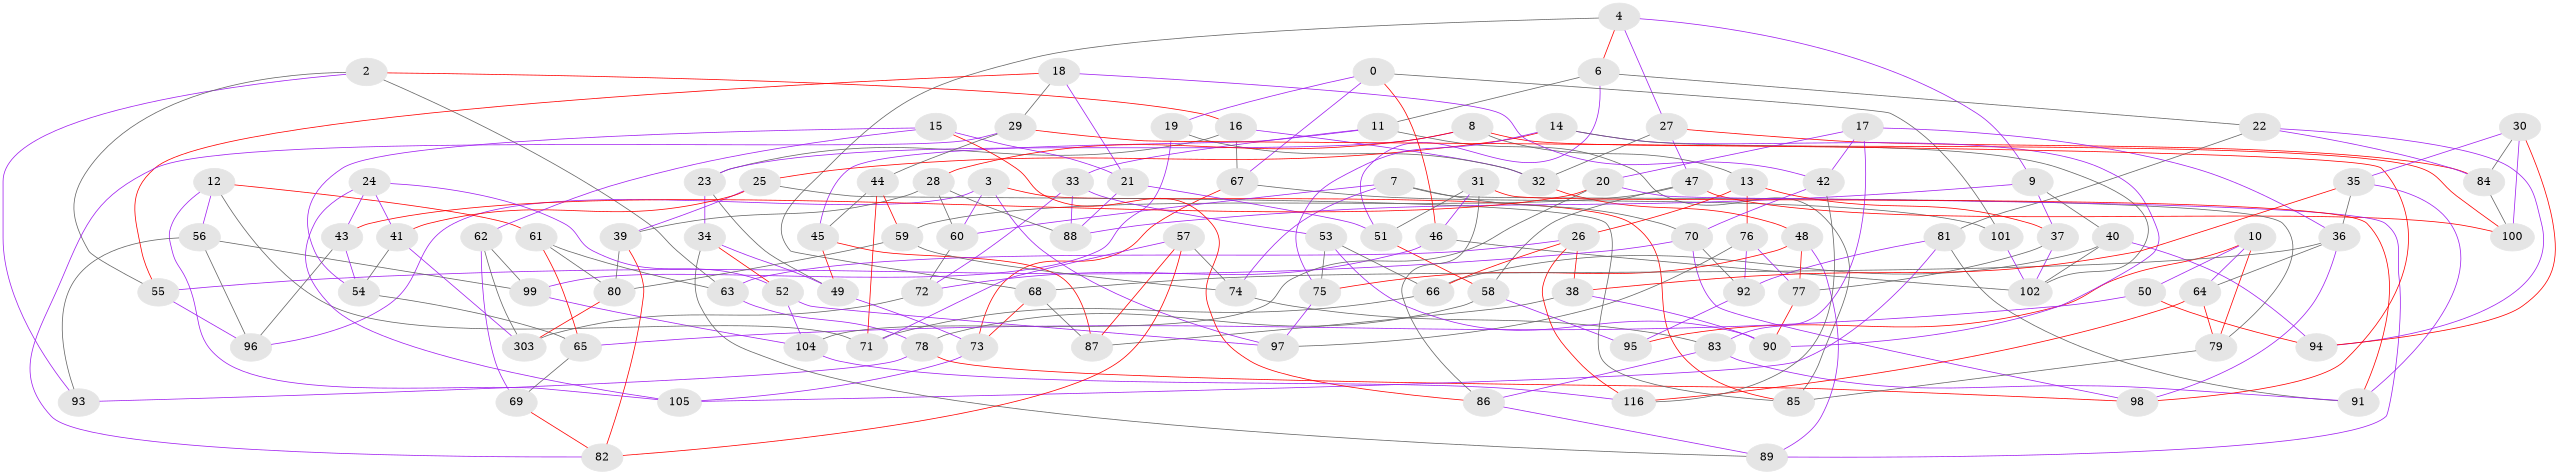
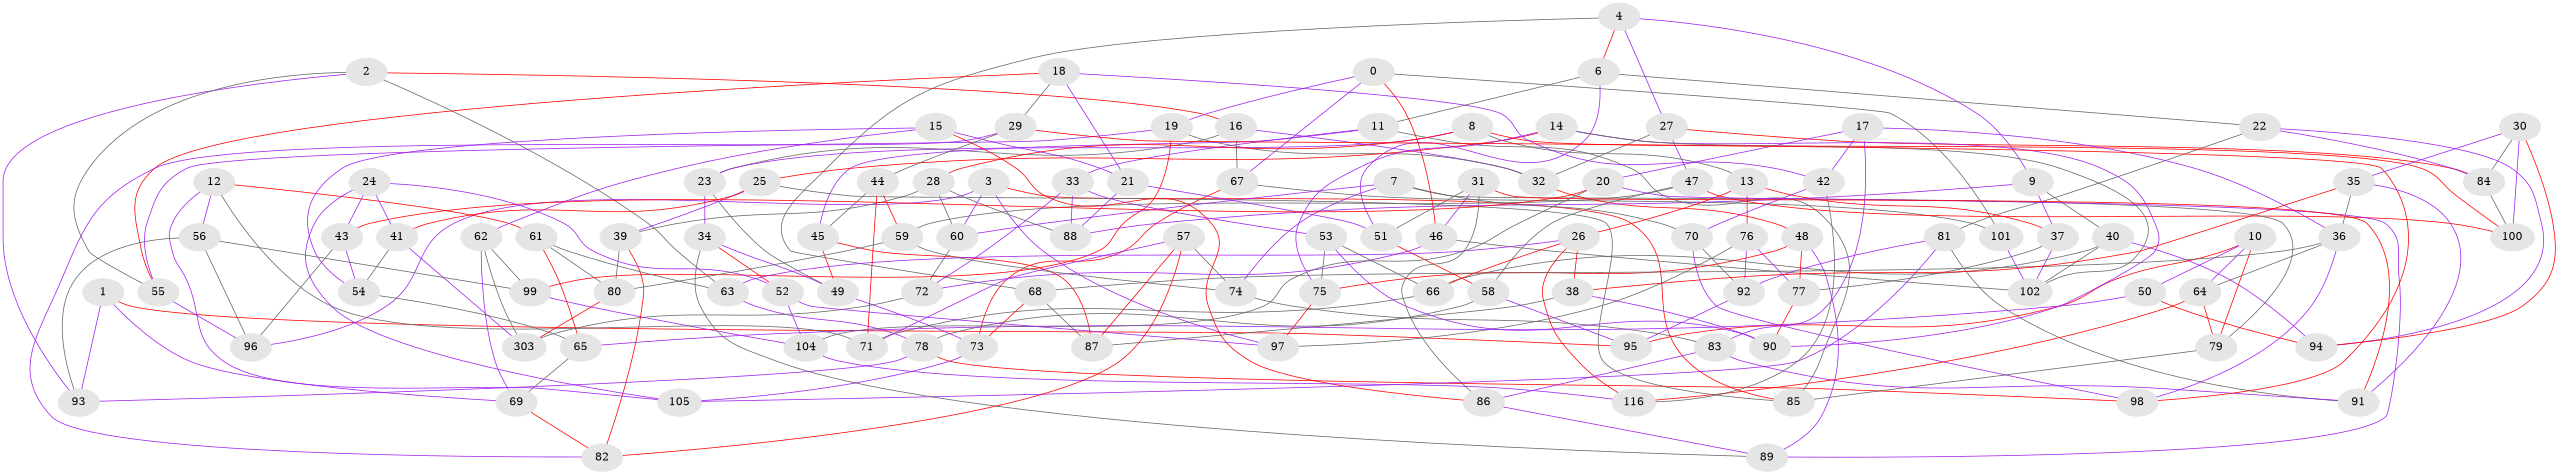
(851, 271) -> (496, 150)
(894, 277) -> (894, 277)
none -> (103, 292)
(1299, 320) -> (1299, 320)
